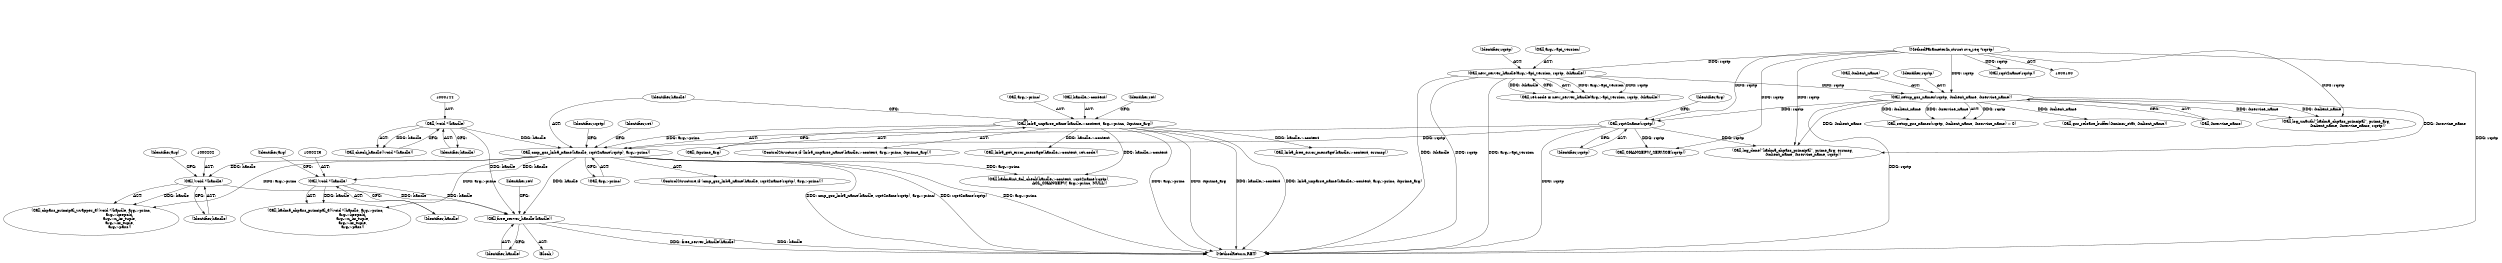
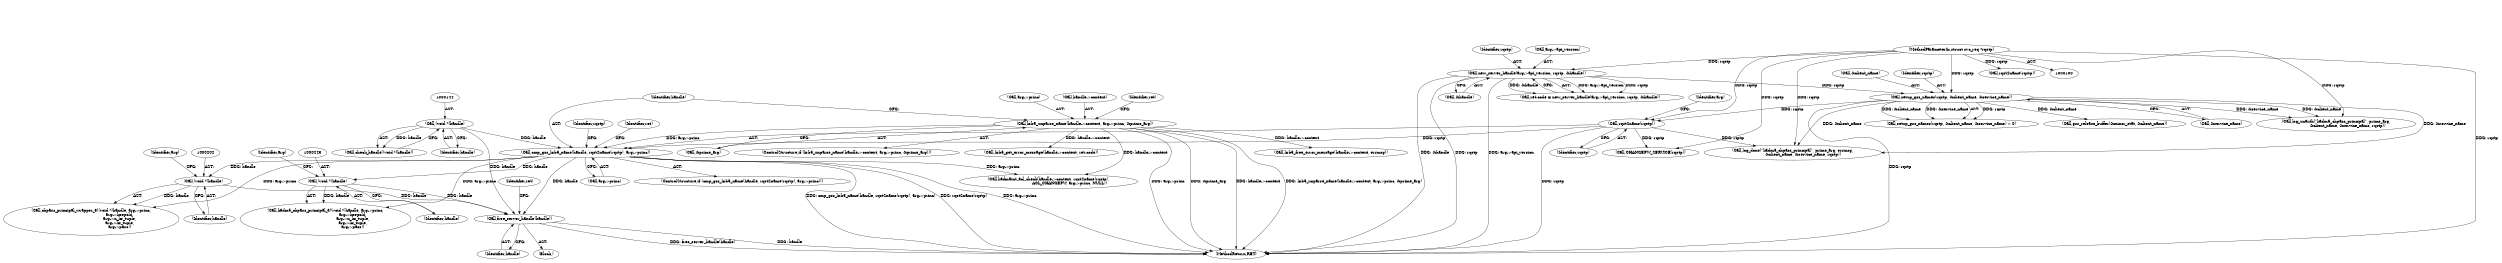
none -> (1459, 98)
